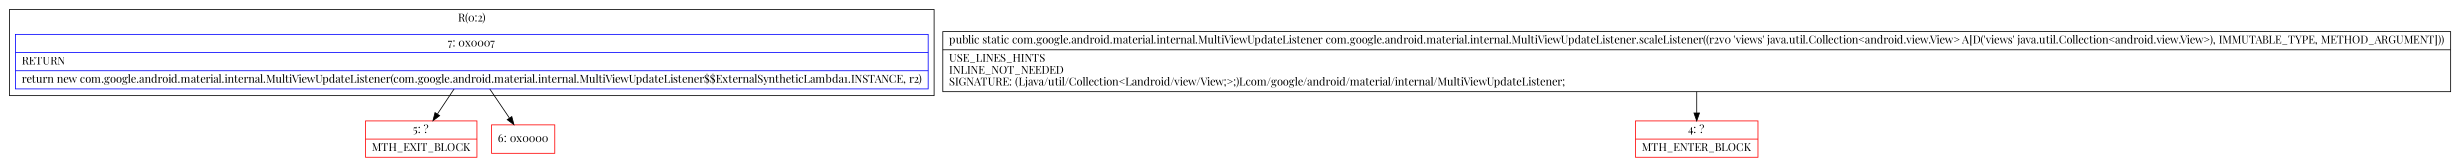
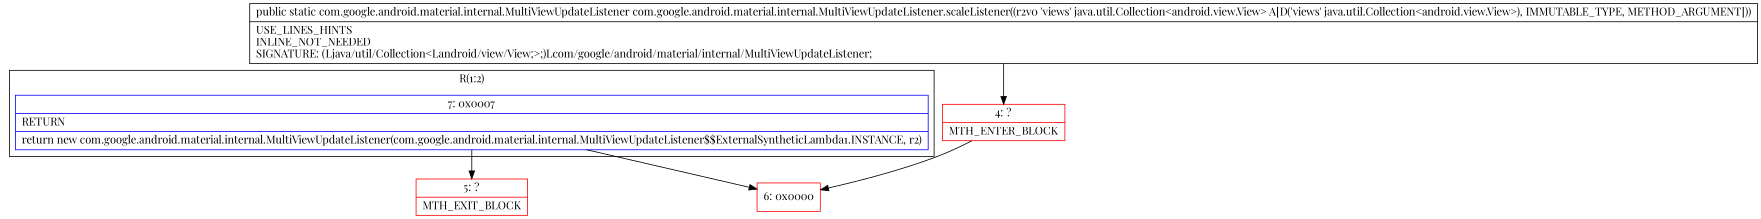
(472, 19) -> (472, 79)
none -> (902, 169)
